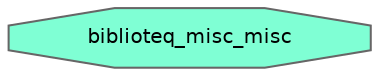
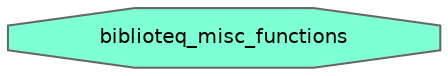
(190, 38) -> (224, 38)
